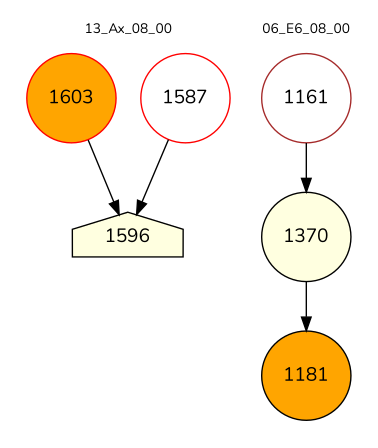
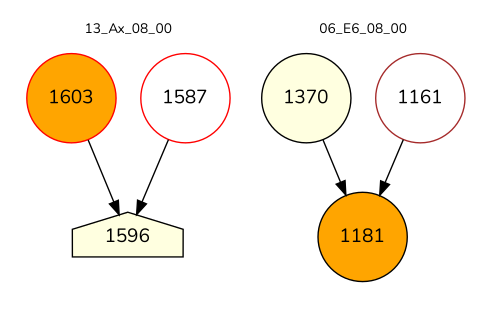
(306, 161) -> (394, 161)
